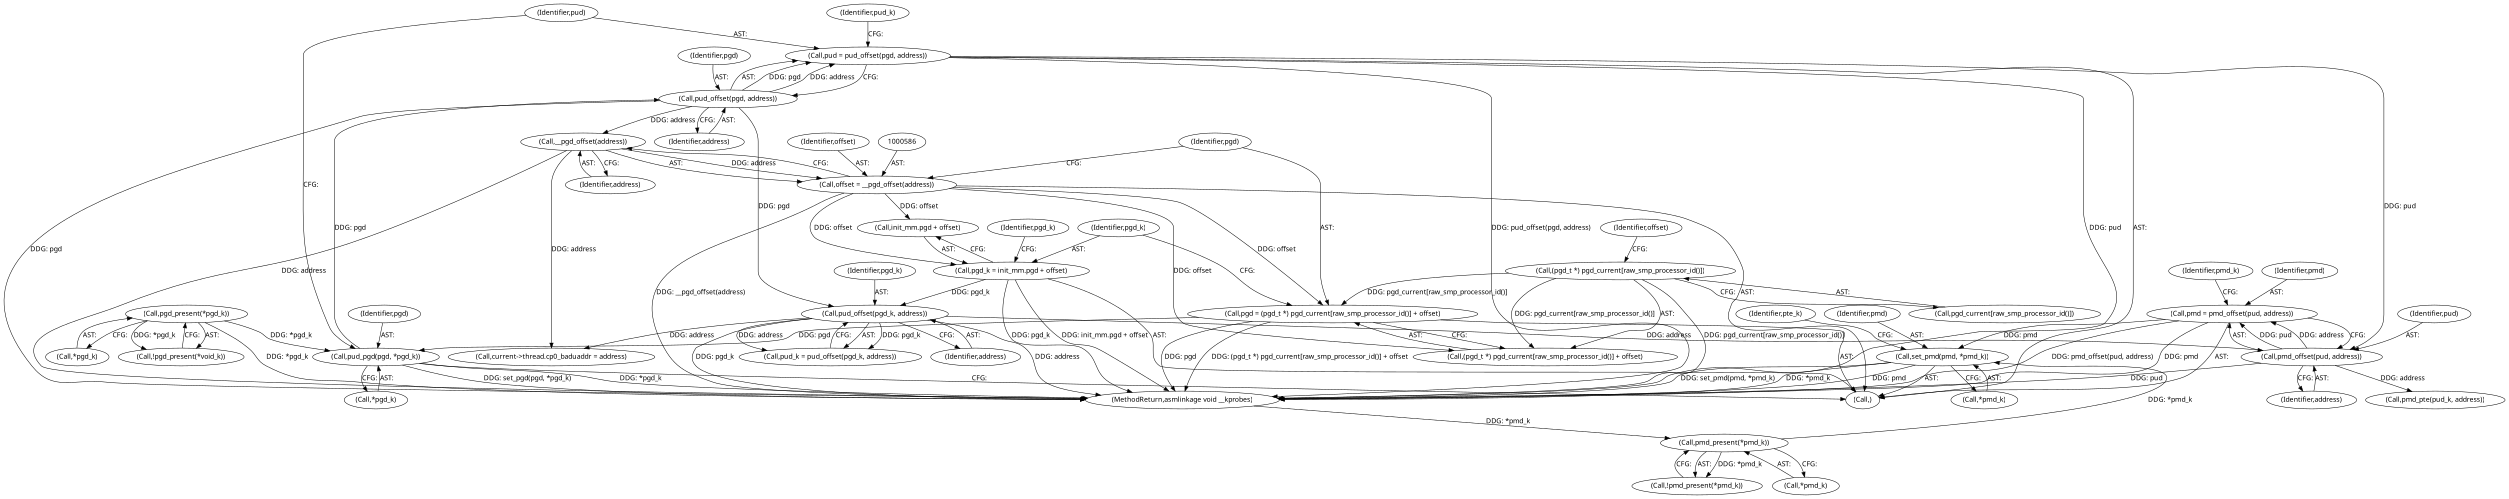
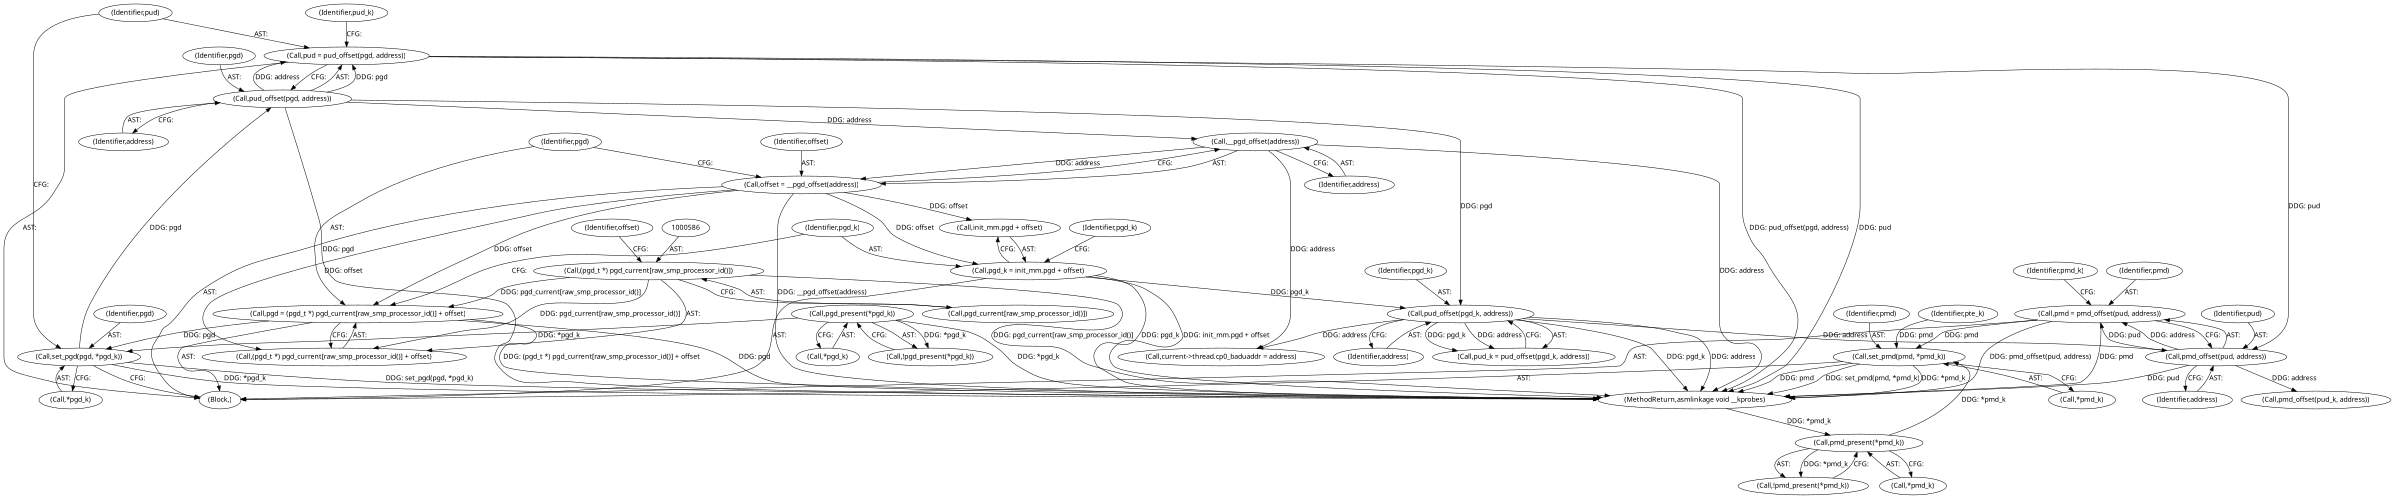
(891, 161) -> (669, 247)
(1886, 335) -> (1916, 335)
(181, 357) -> (931, 357)
(376, 357) -> (79, 357)
(1863, 400) -> (220, 400)
(2435, 400) -> (2316, 400)
